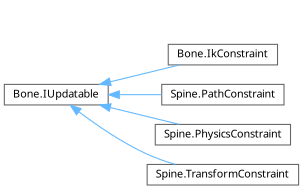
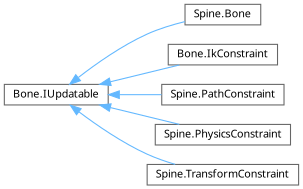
none -> (223, 15)
